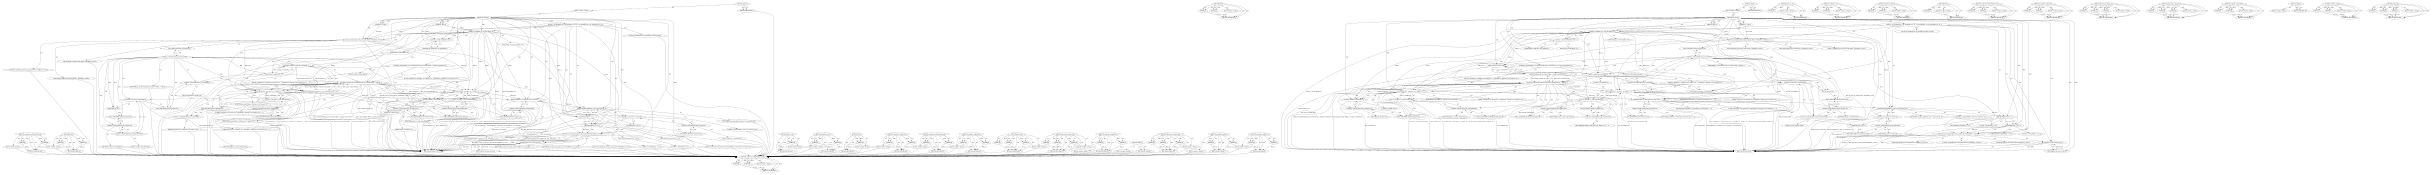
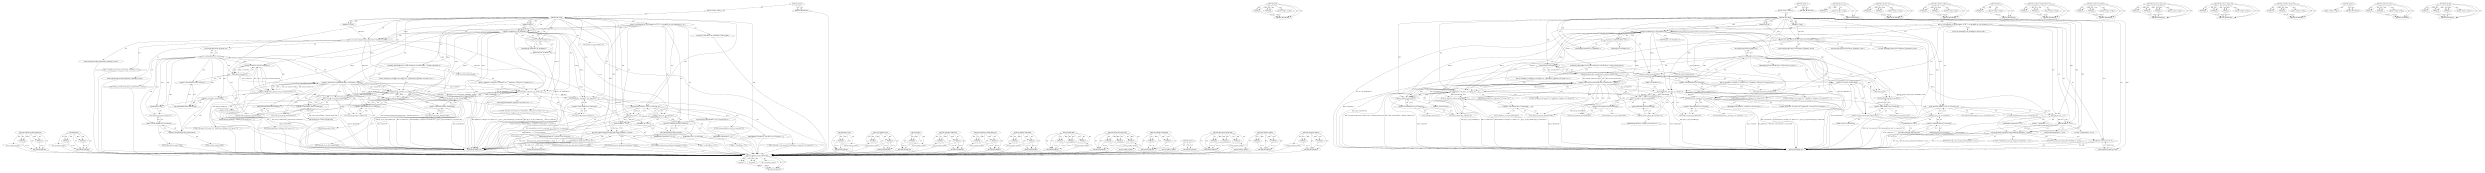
(192, 96) -> none
